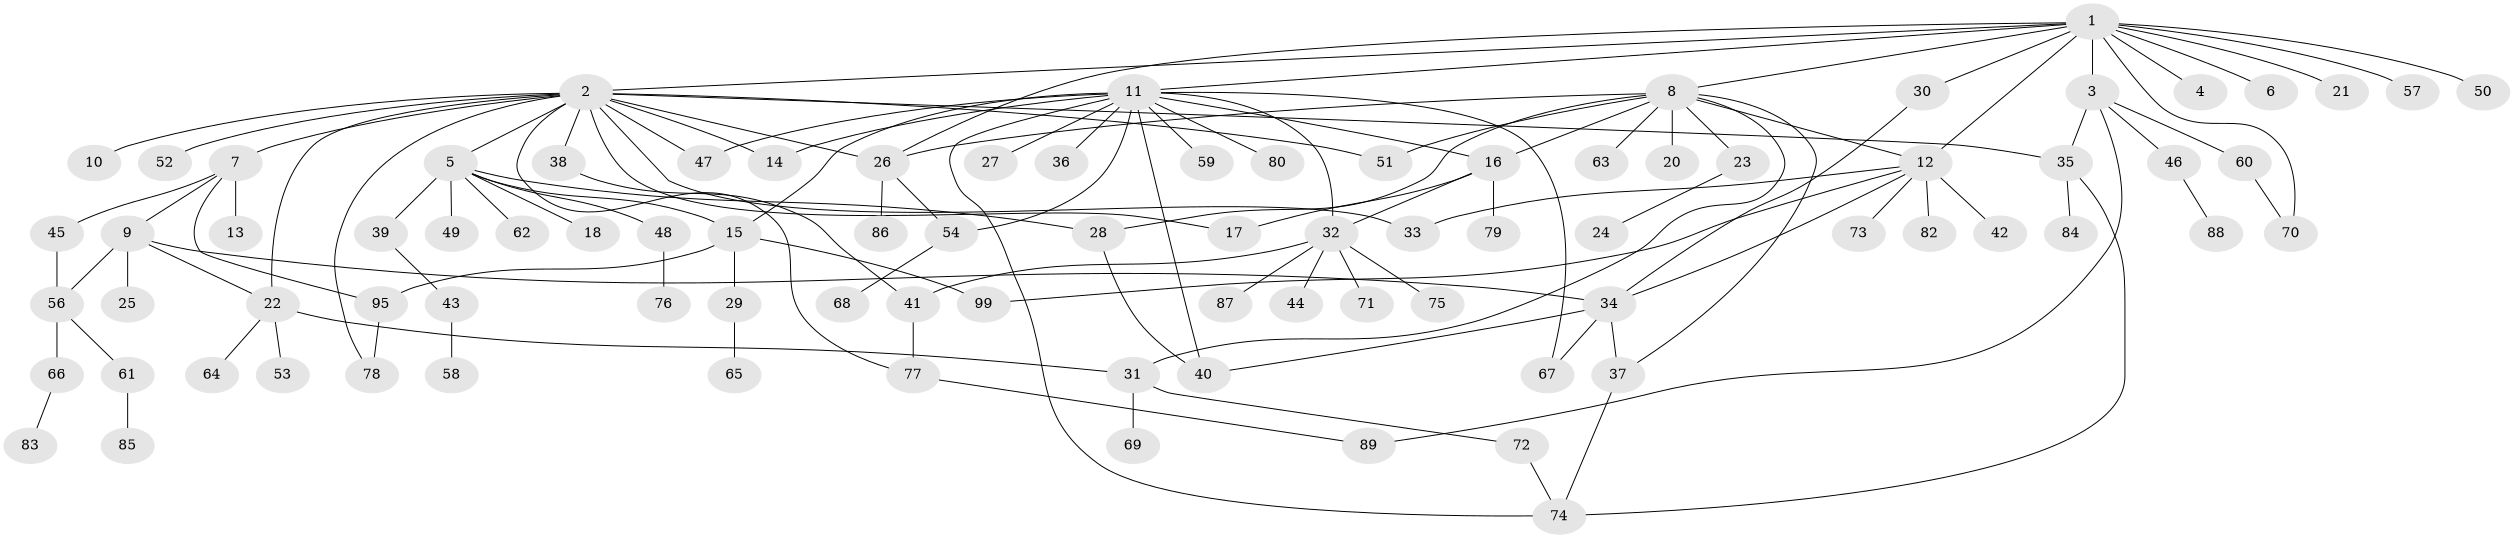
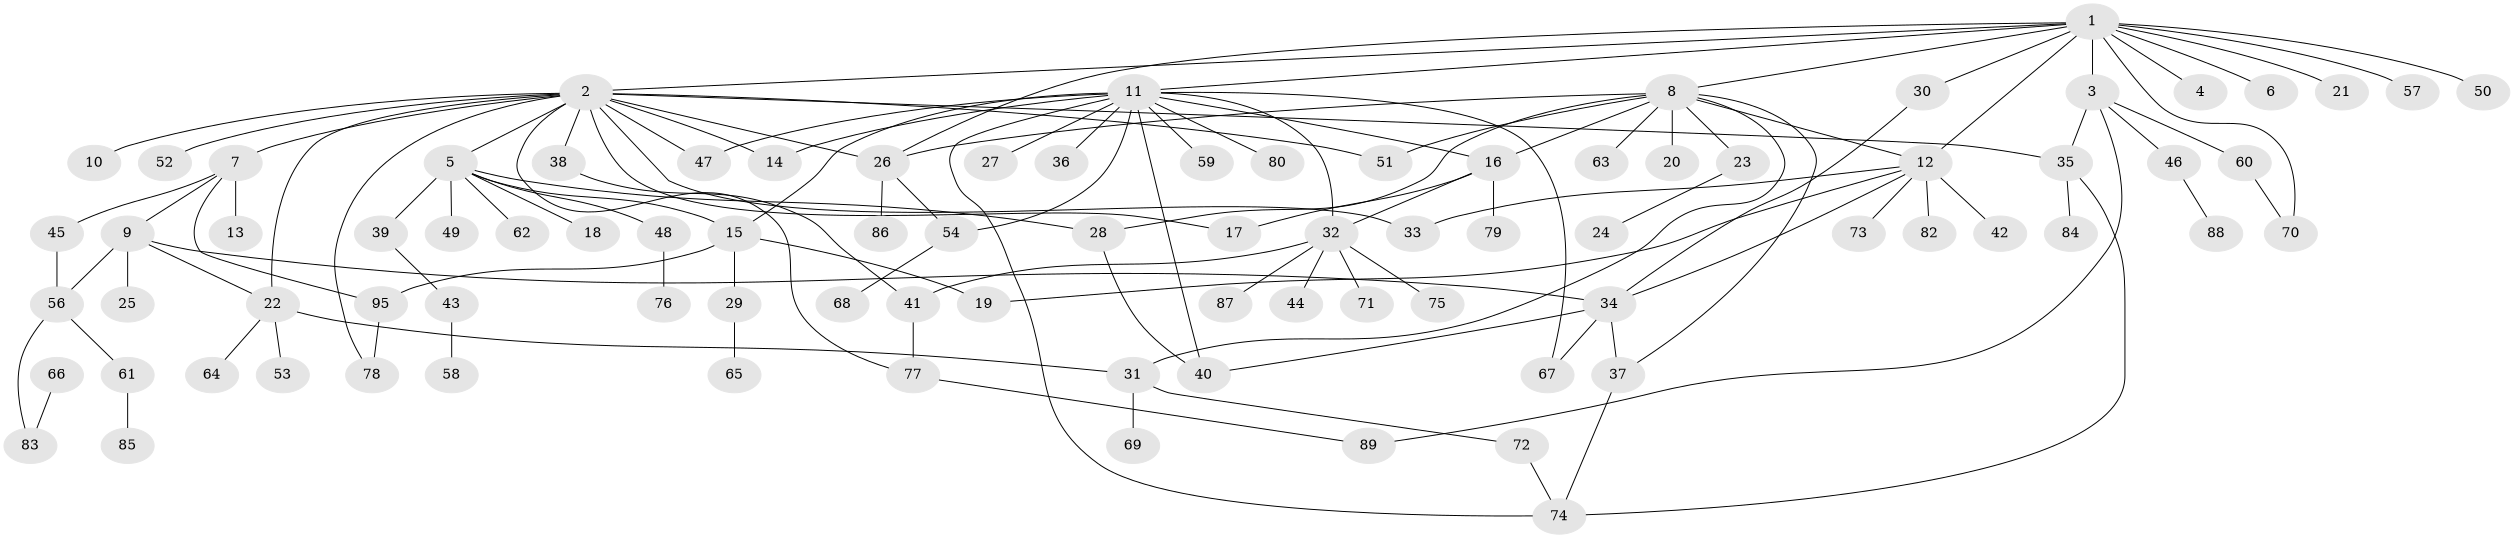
(984, 304) -> (984, 304)
(57, 340) -> (19, 371)
